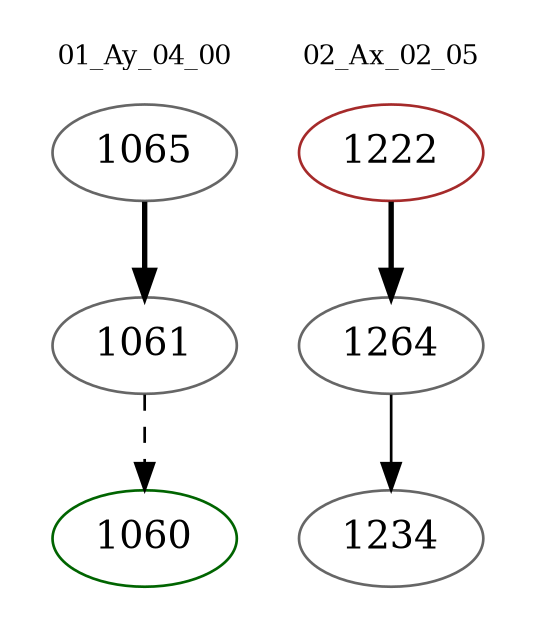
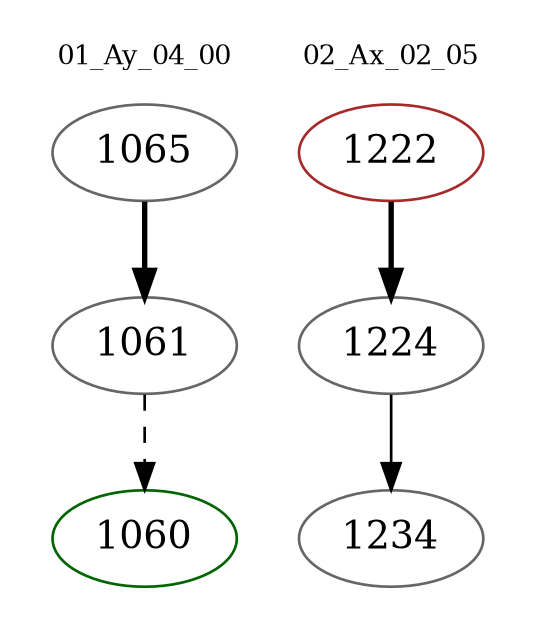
(391, 346) -> (391, 346)
